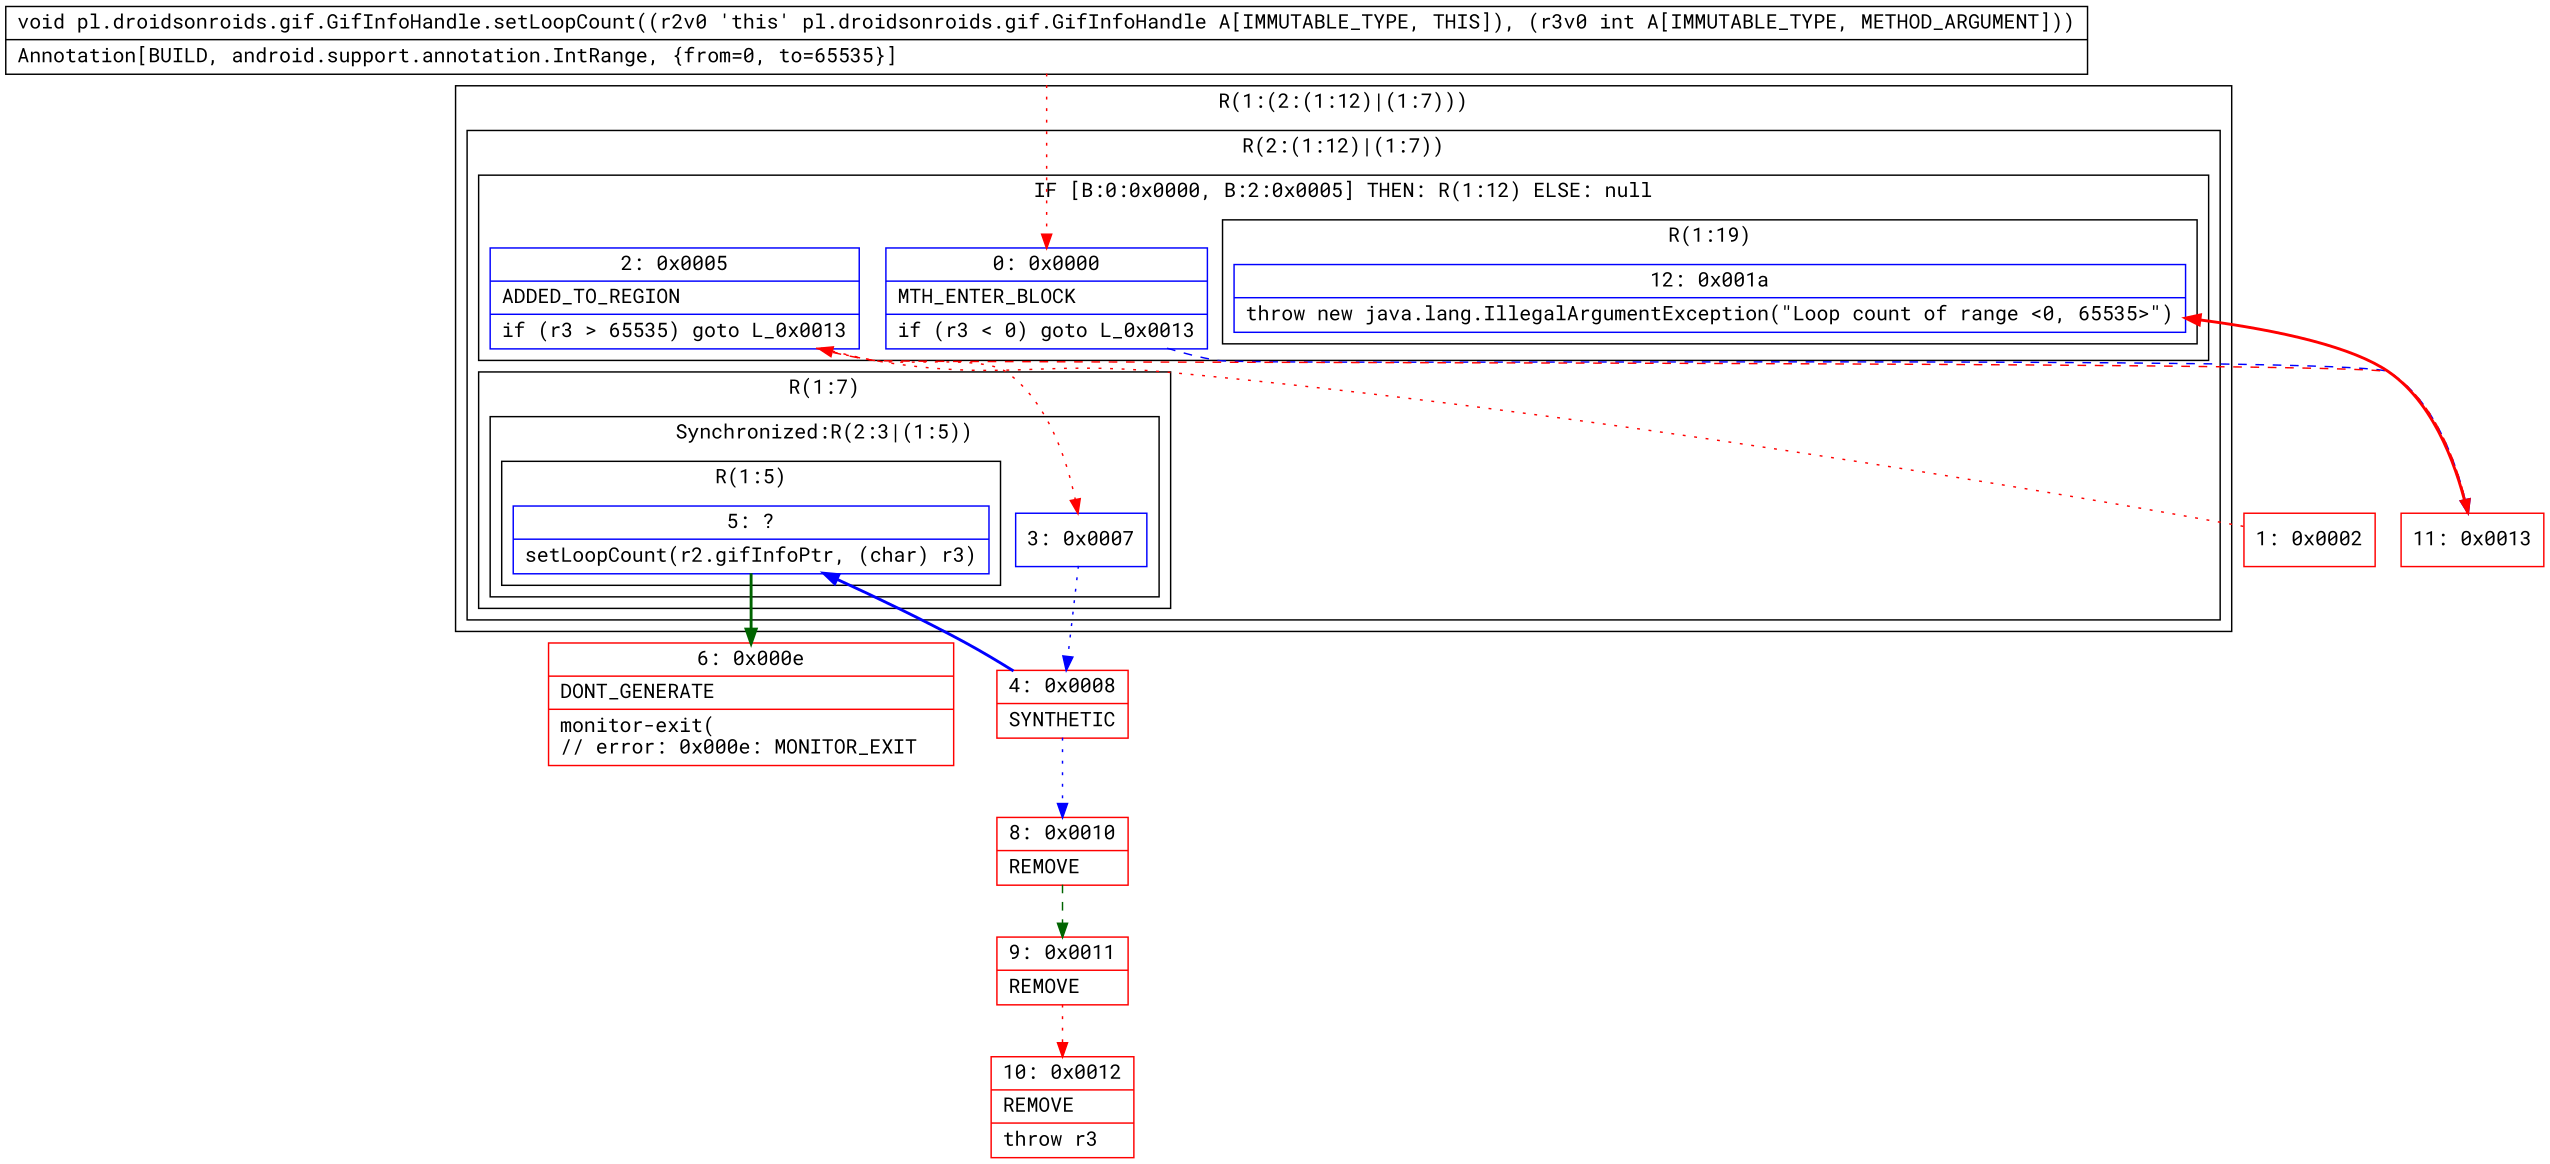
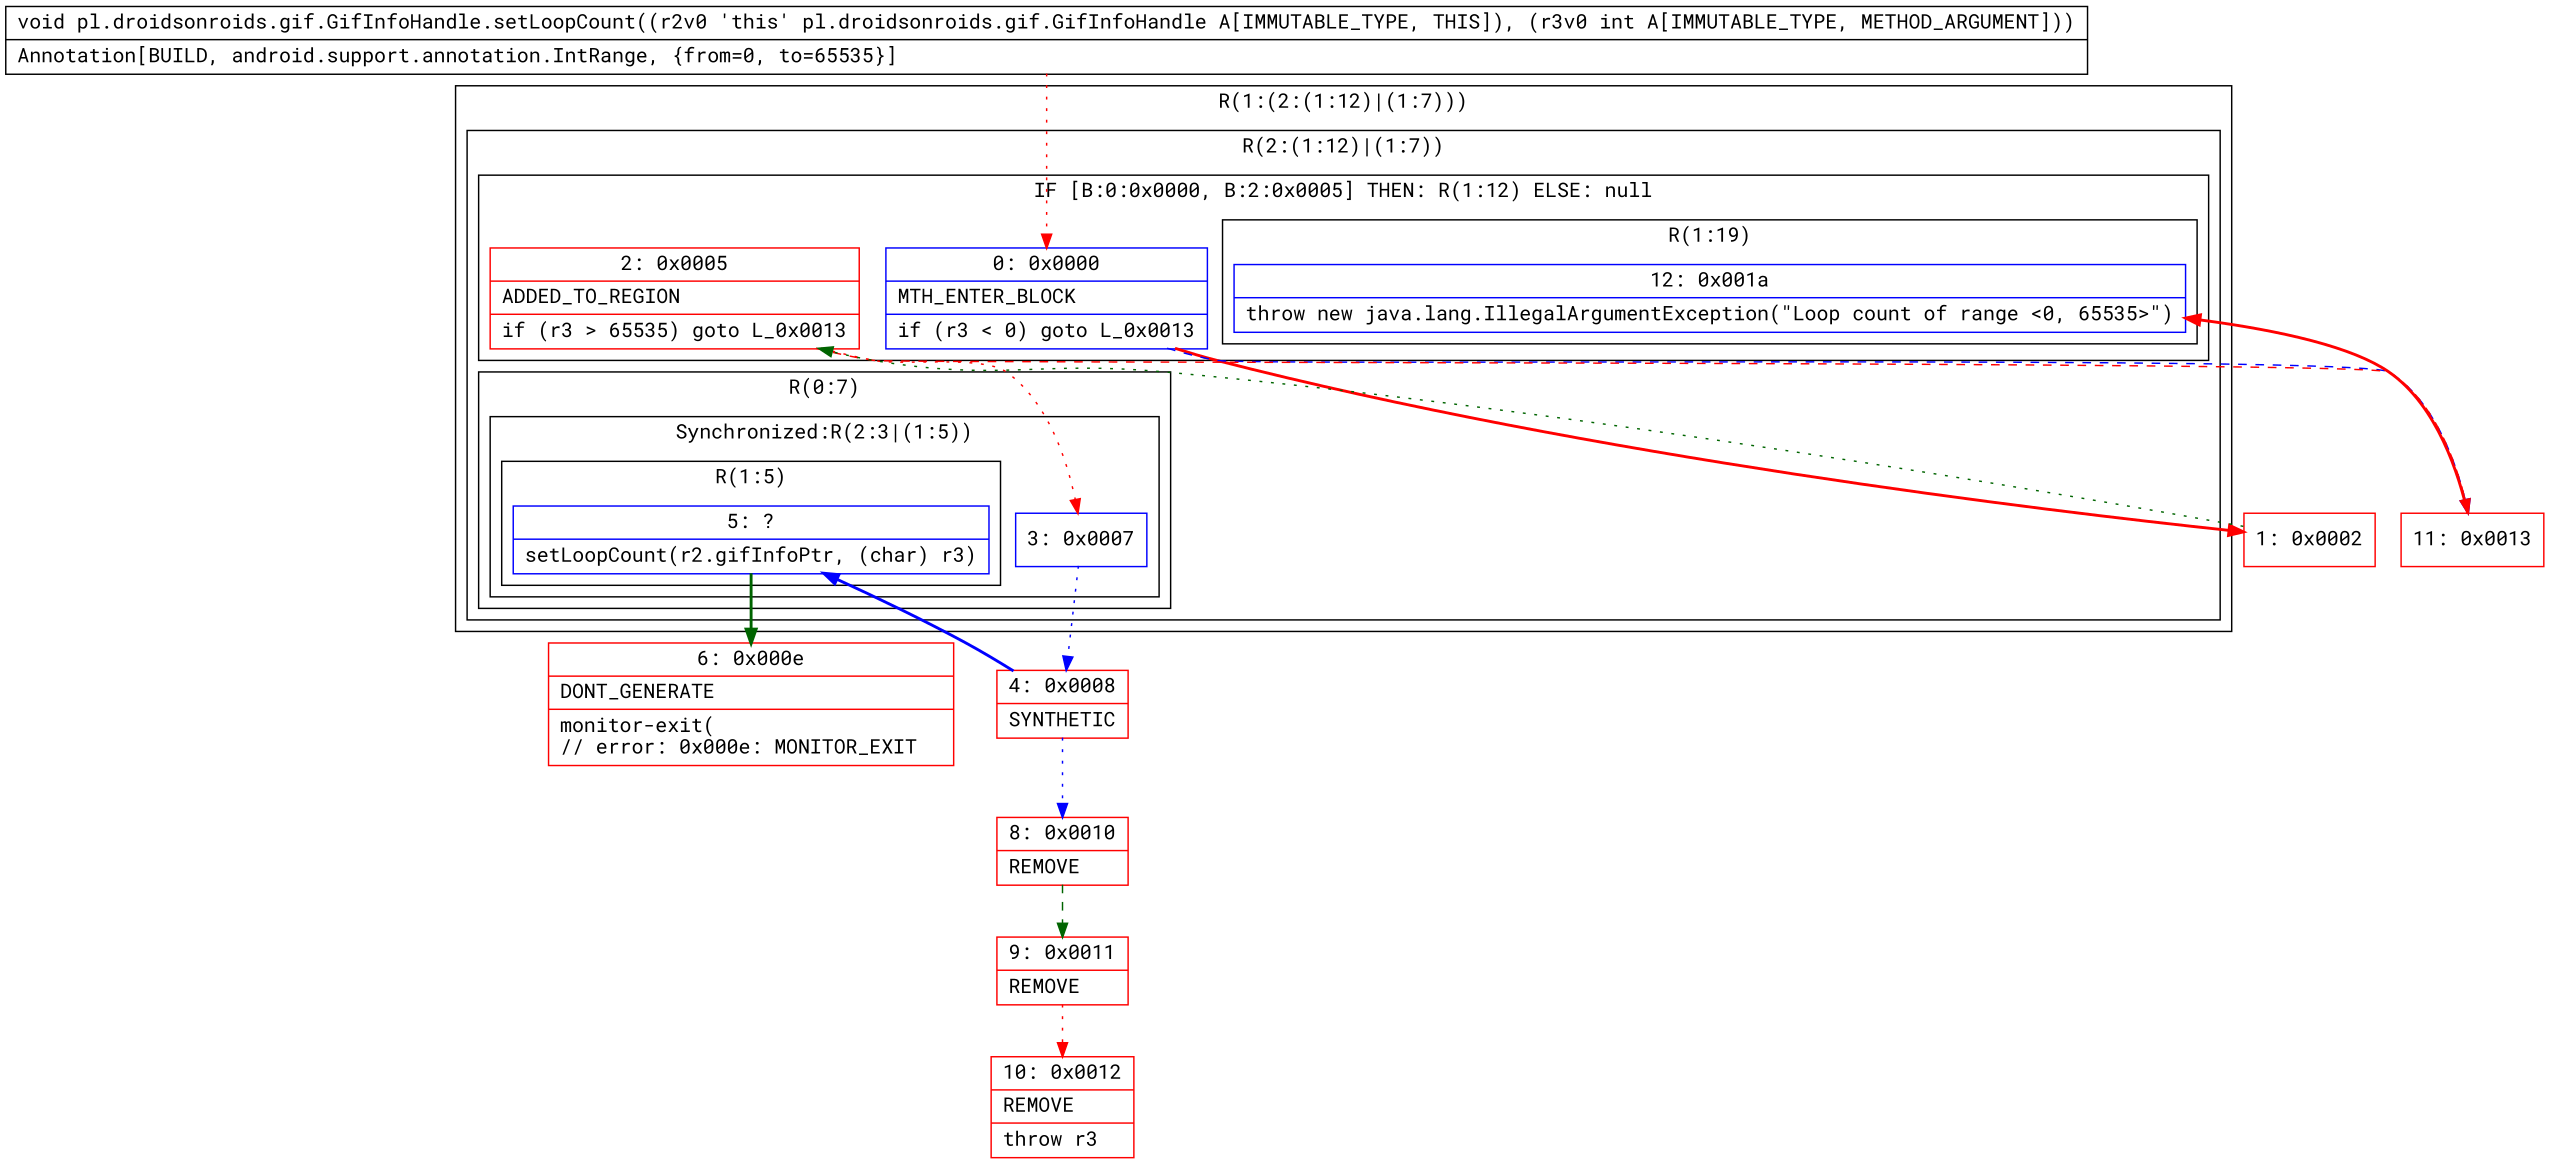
(675, 298) -> (675, 298)
(825, 389) -> (825, 389)
(1540, 416) -> (1540, 416)
none -> (1698, 459)
